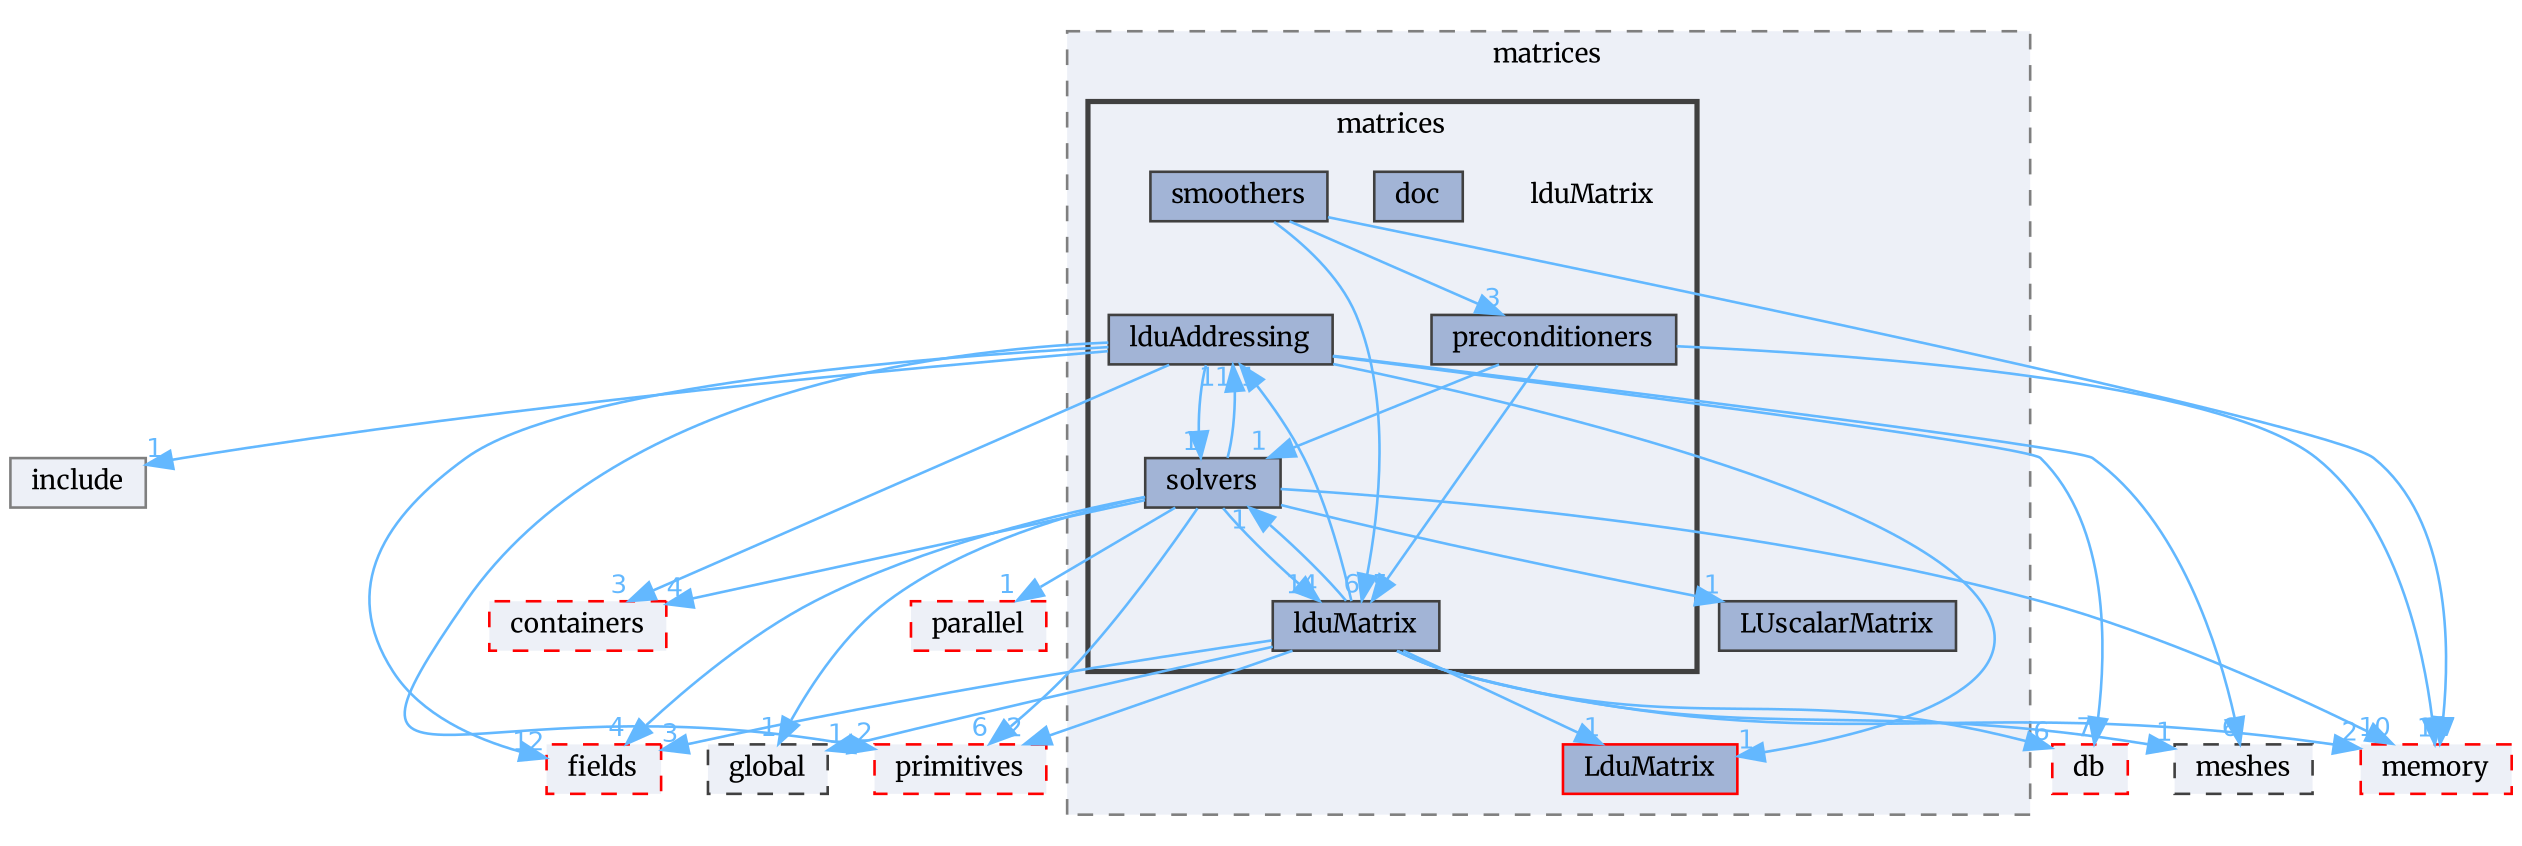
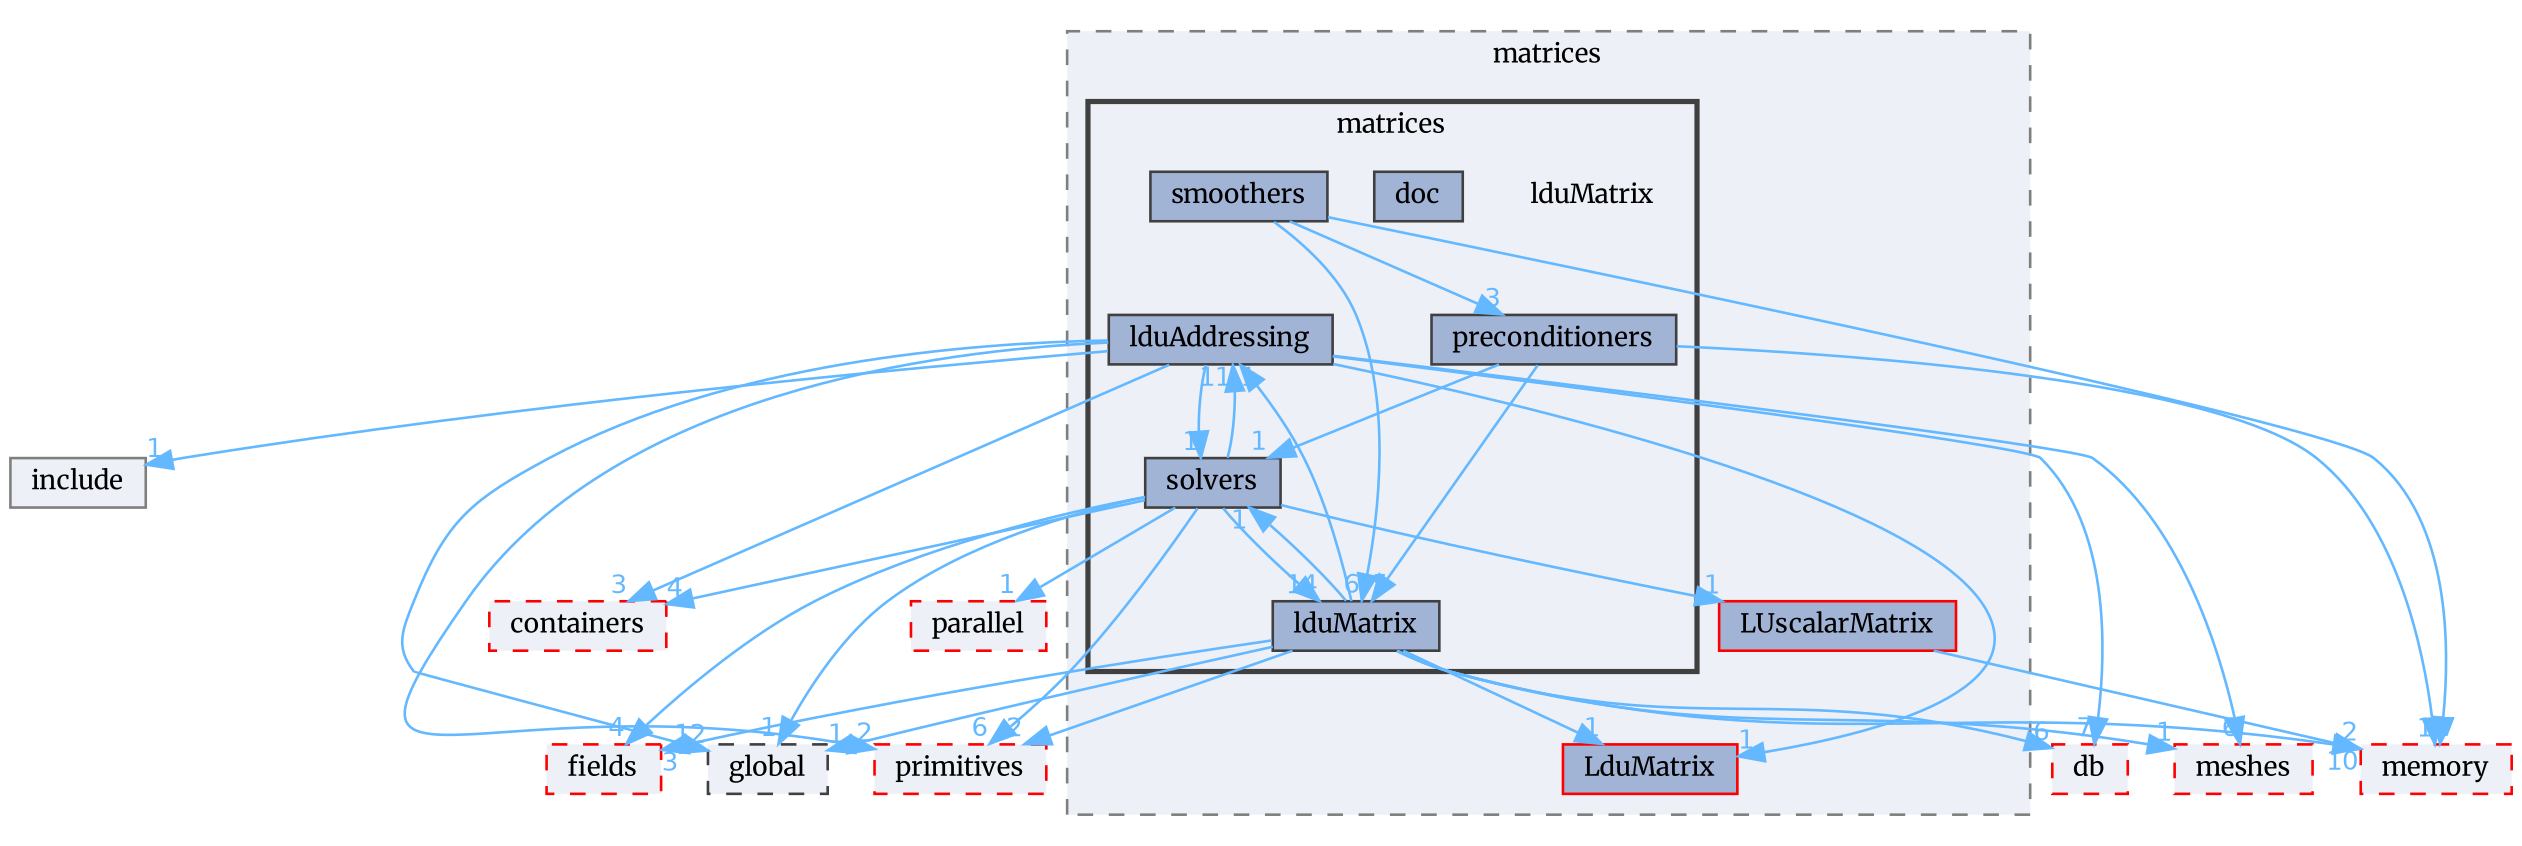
(530, 428) -> (558, 454)
(1838, 556) -> (2134, 697)
(1838, 626) -> (1838, 626)
(2244, 769) -> (2244, 769)
